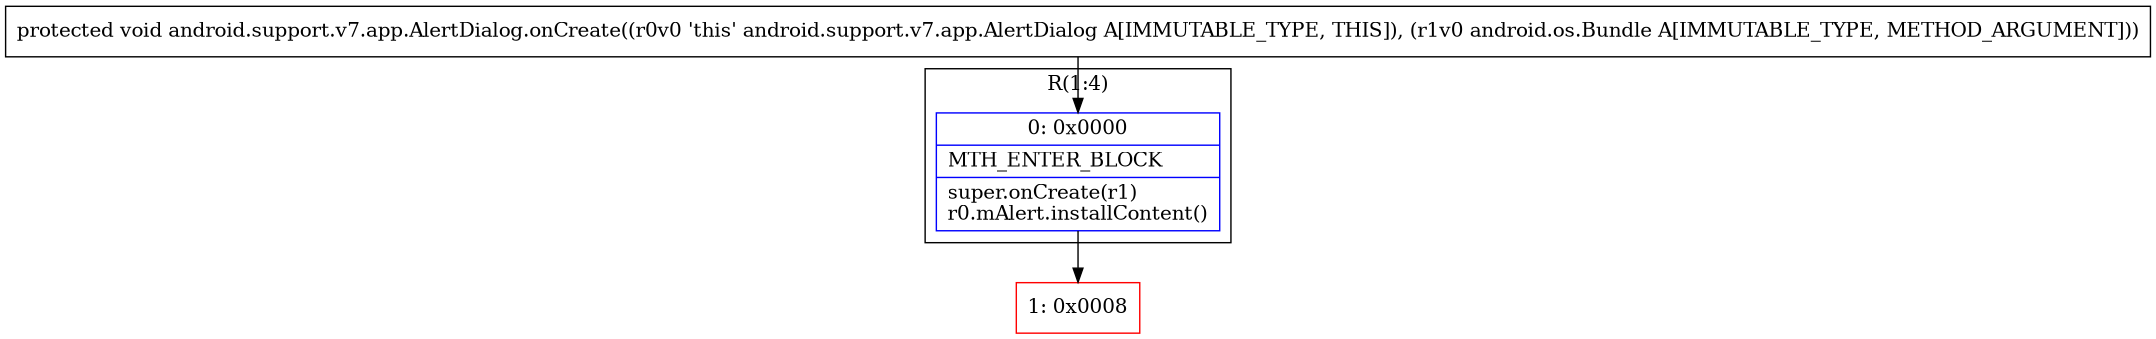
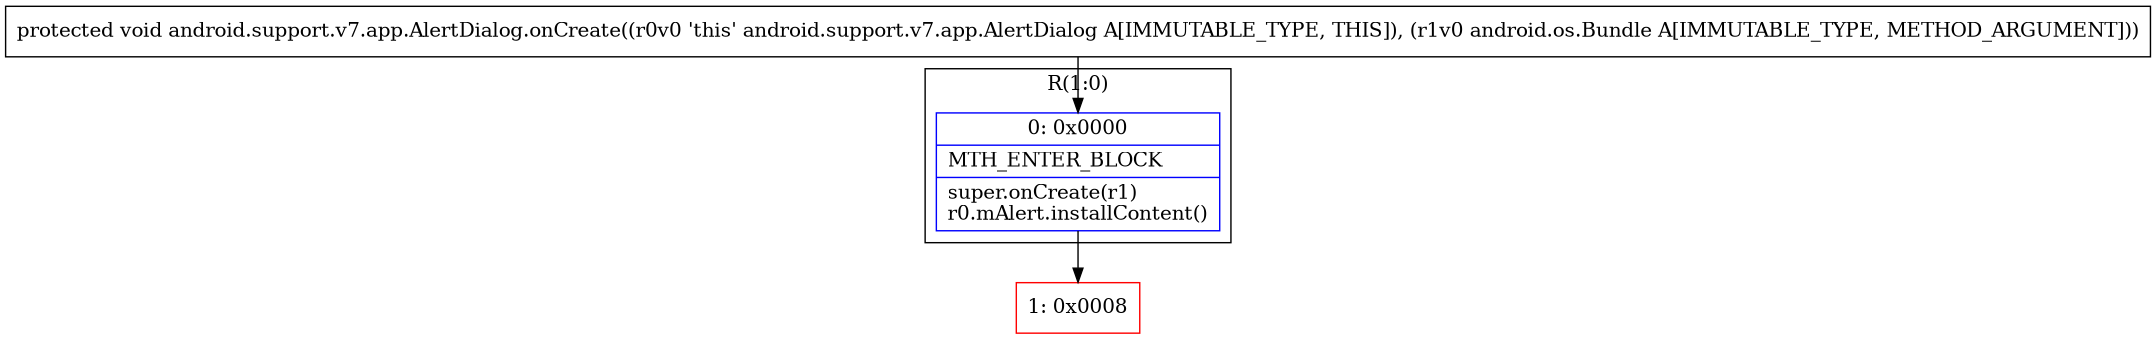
(1078, 85) -> (1078, 85)
